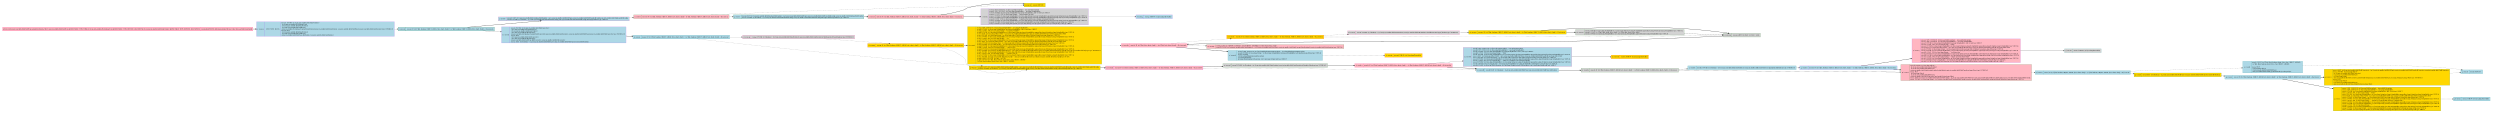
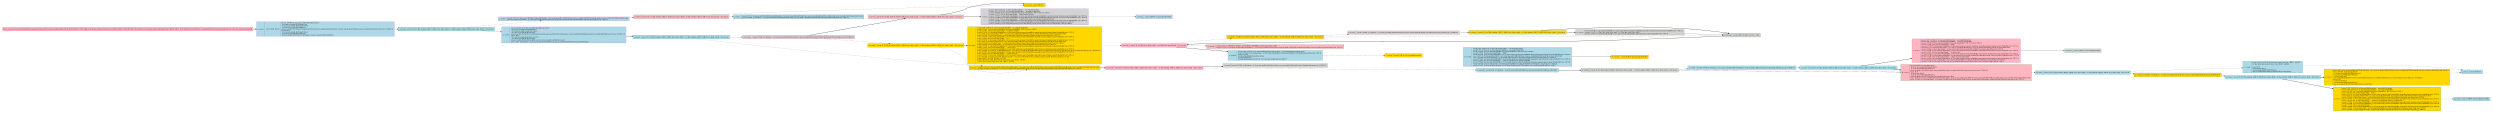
(865, 17) -> (857, 27)
(504, 24) -> (504, 24)
(1404, 65) -> none
